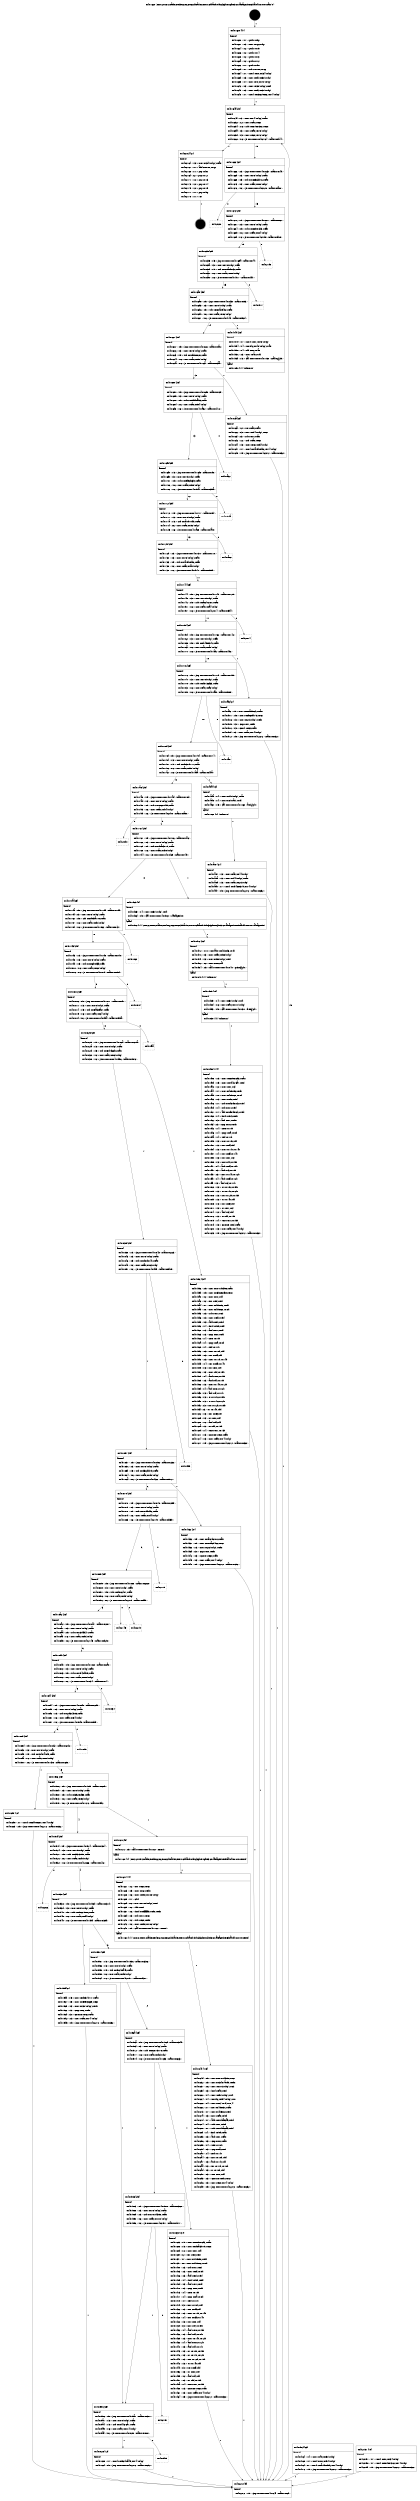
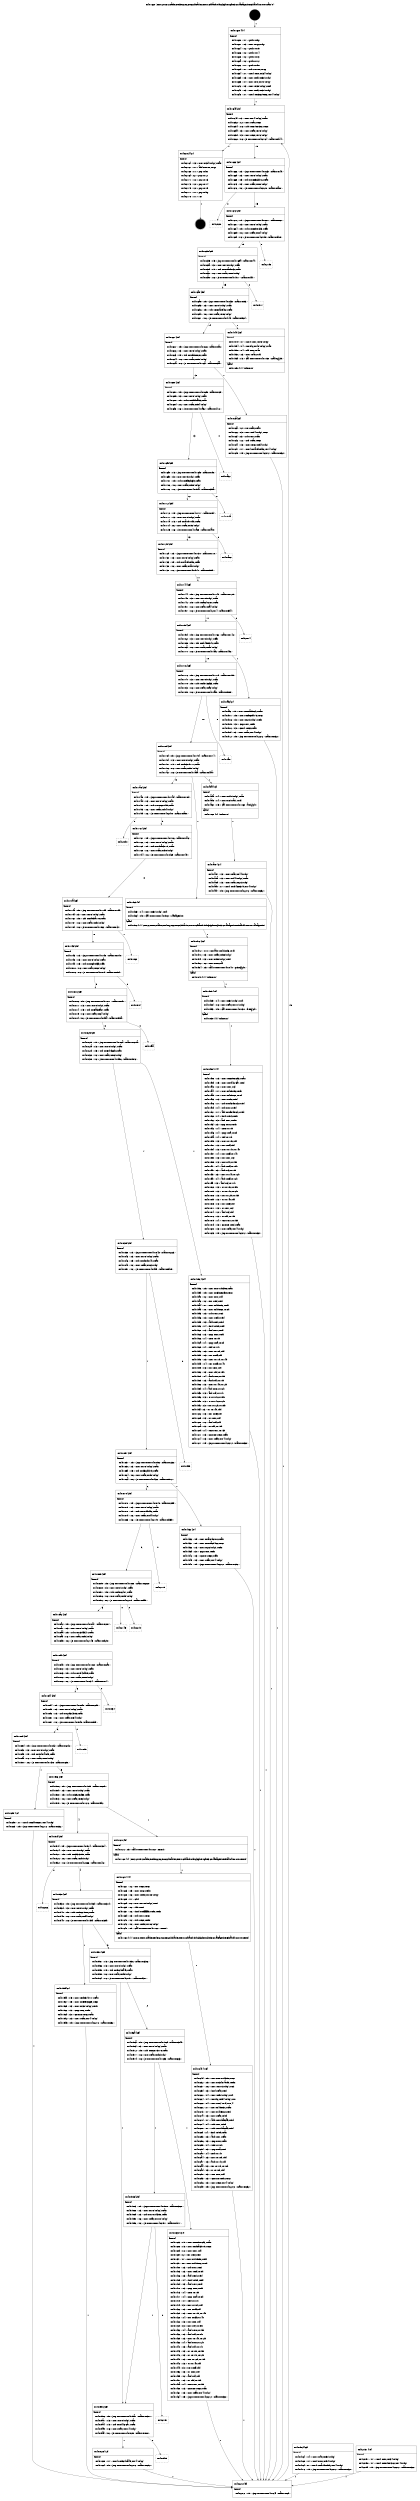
(179, 878) -> (197, 837)
(82, 1648) -> none
